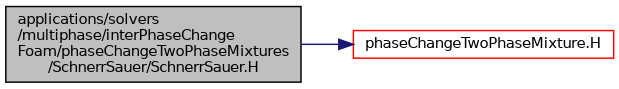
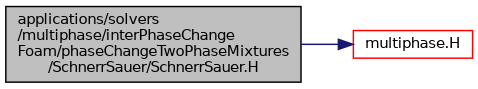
(484, 44) -> (413, 44)
